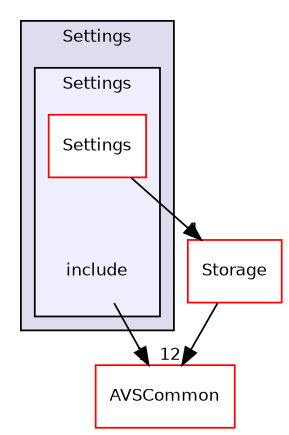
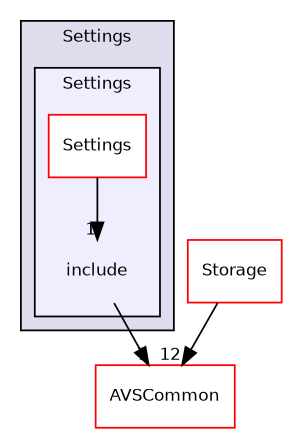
(148, 193) -> (97, 200)
